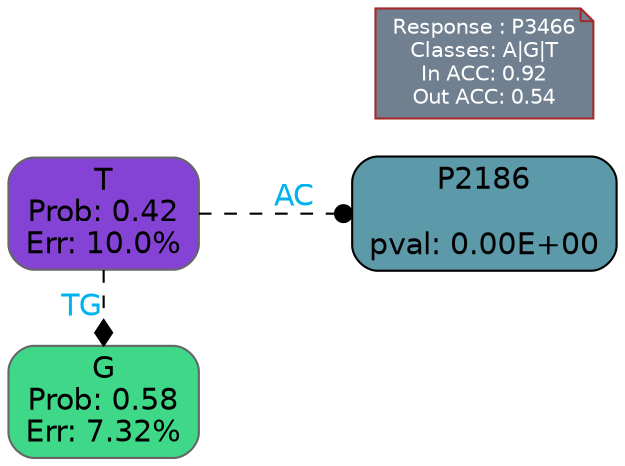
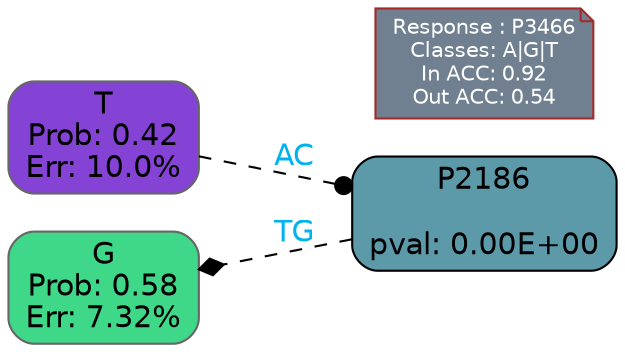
(104, 295) -> (288, 252)
